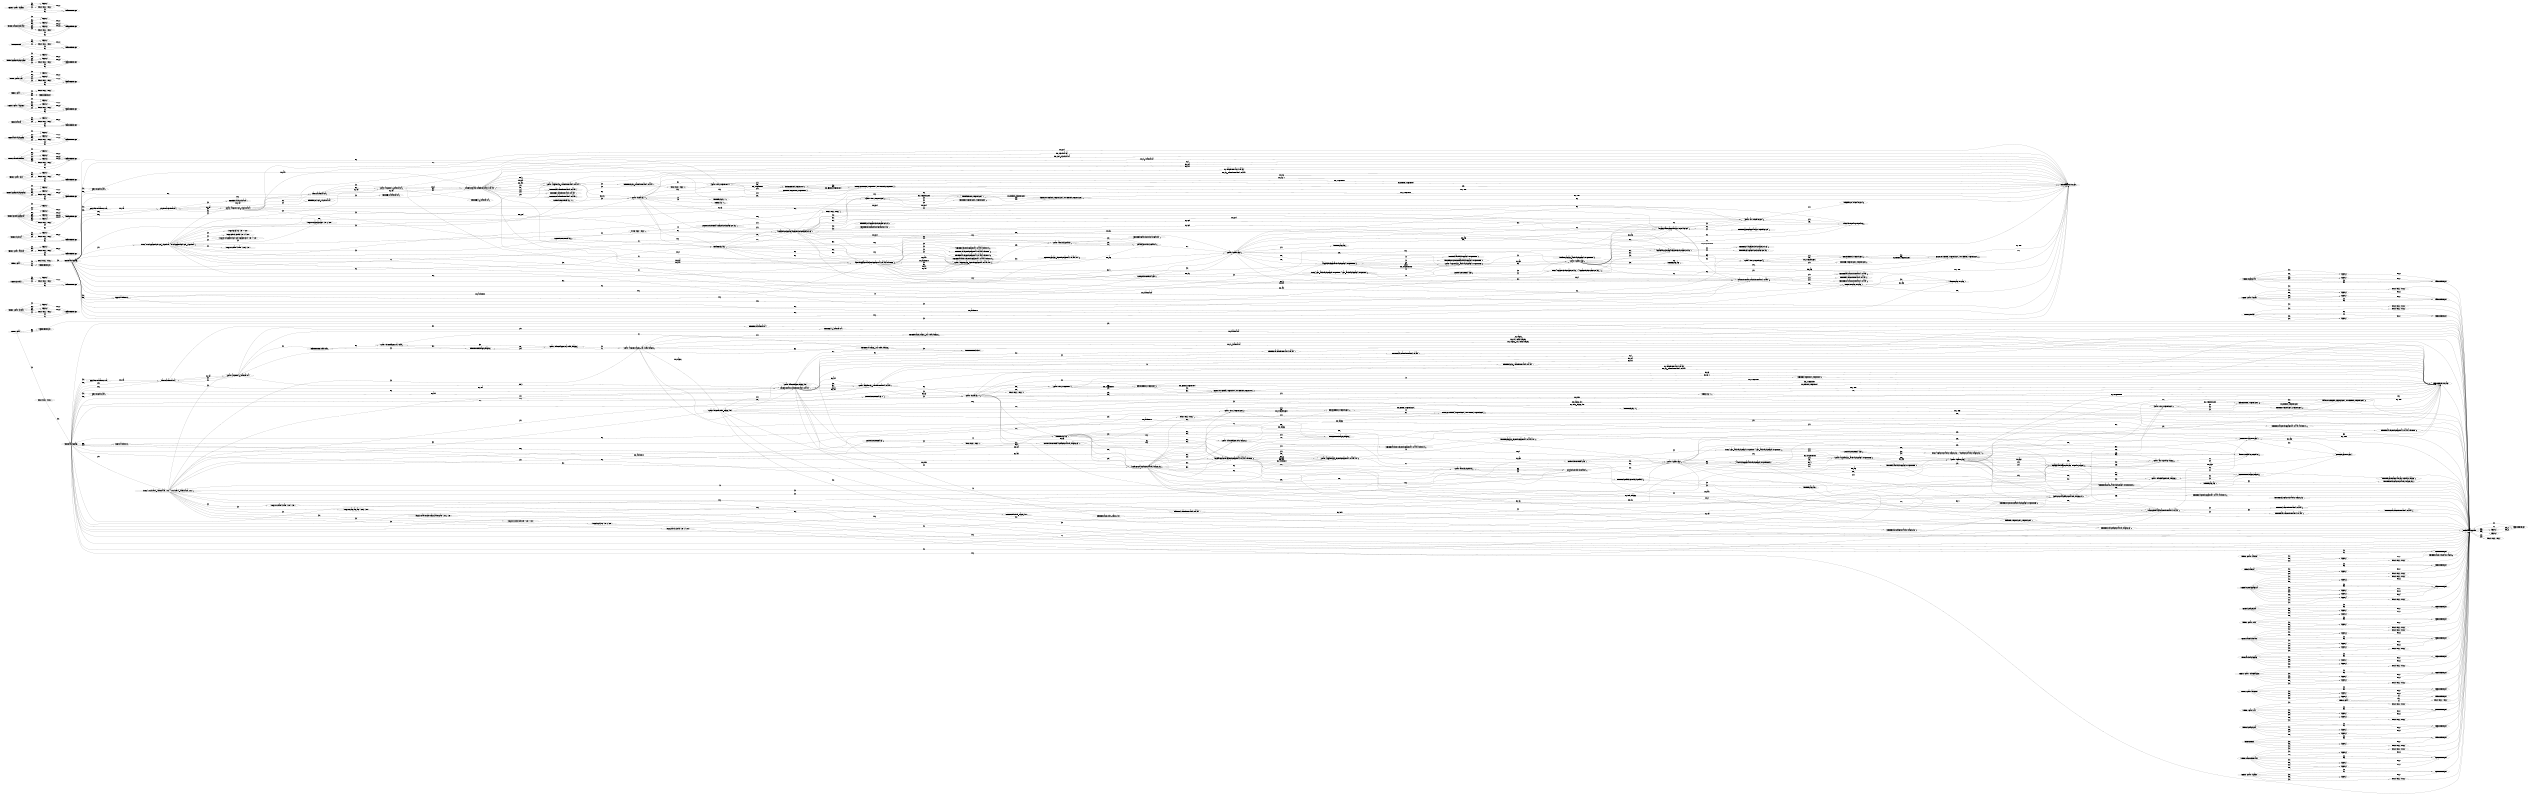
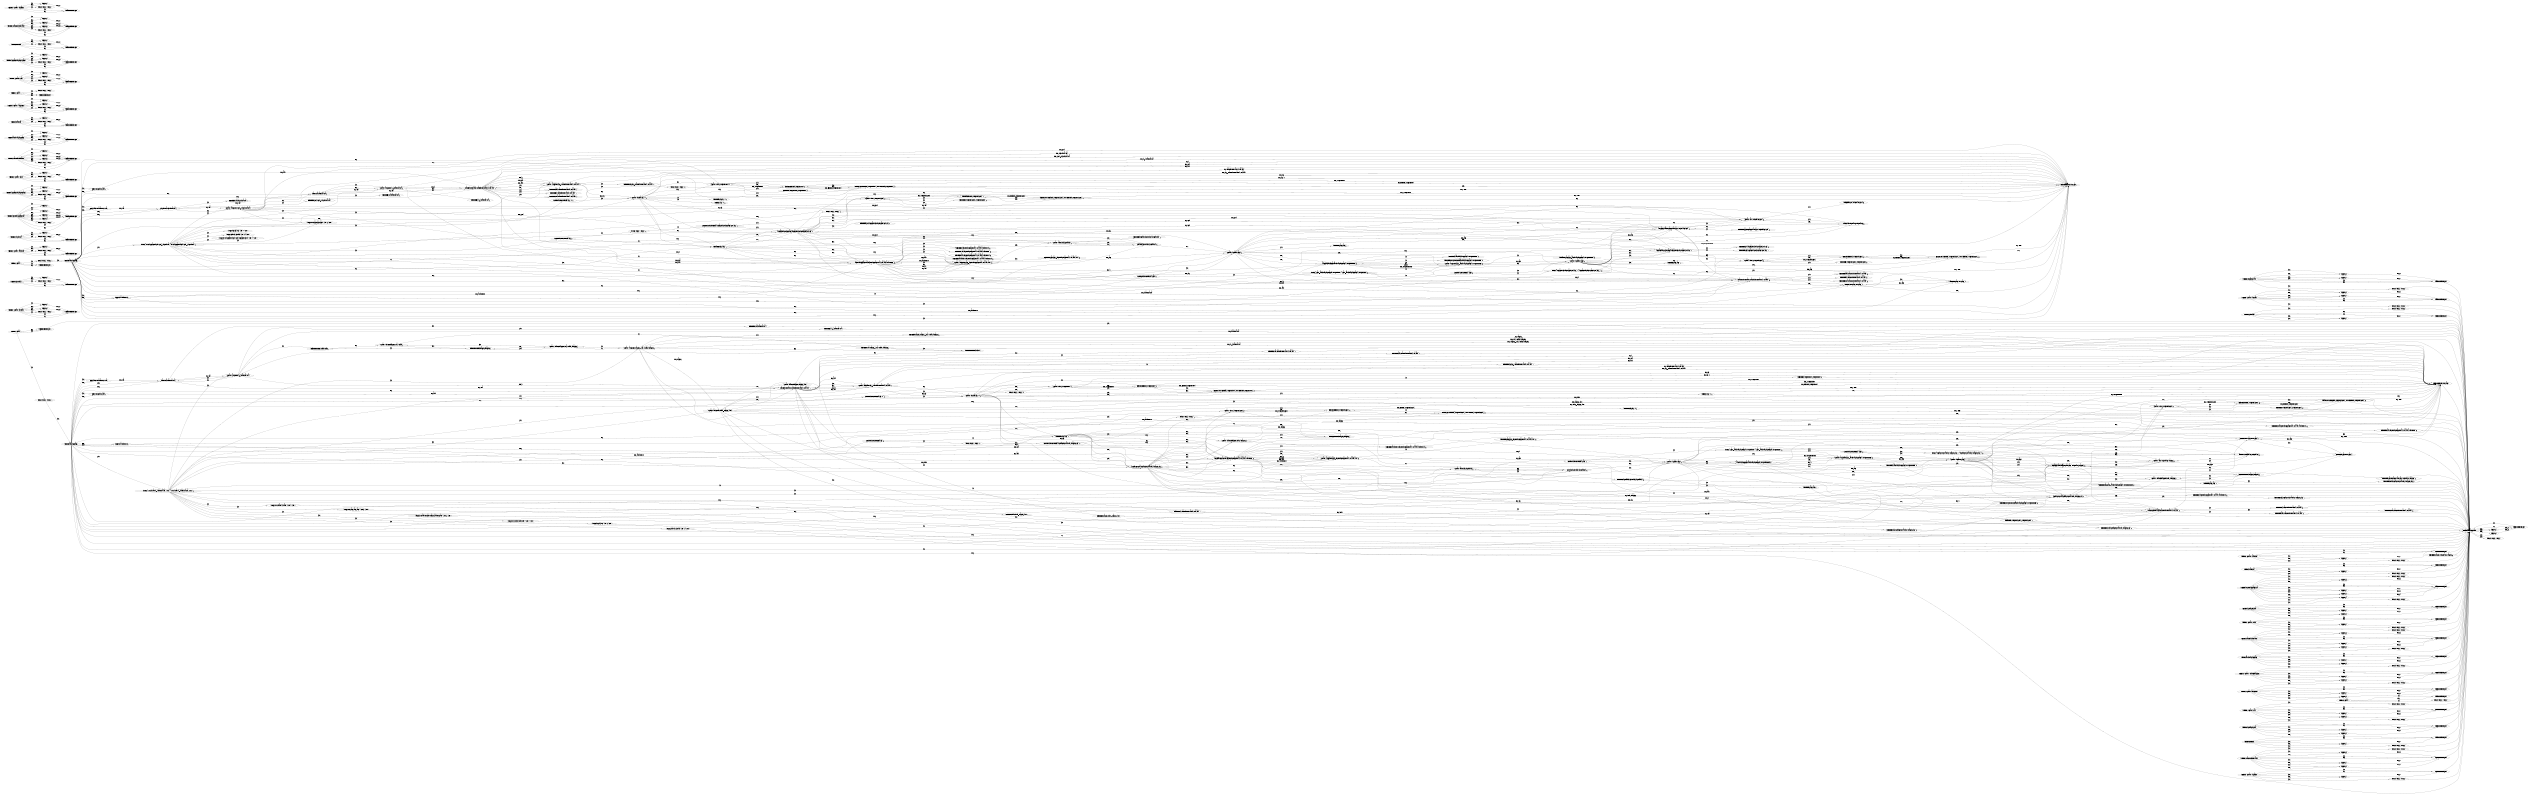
(924, 206) -> (924, 206)
(201, 209) -> (270, 220)
(875, 227) -> none
(238, 248) -> none
(824, 353) -> (750, 394)
none -> (2179, 497)
